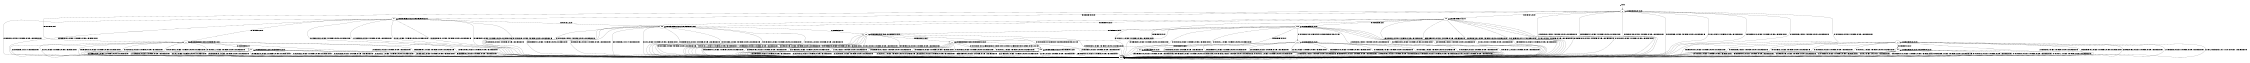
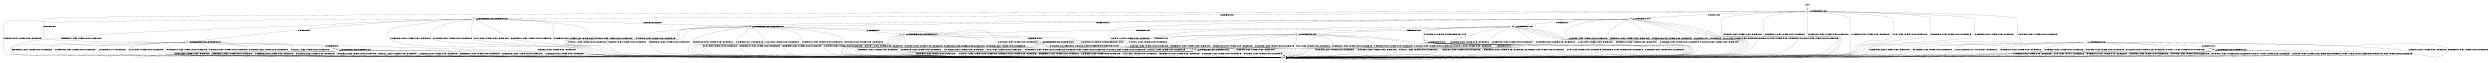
(566, 23) -> (652, 23)
(1130, 40) -> (1169, 37)
